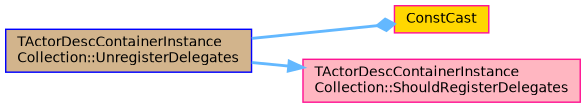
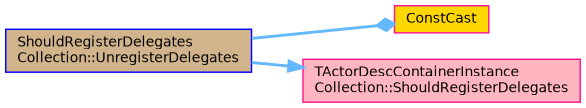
(129, 51) -> (129, 51)
